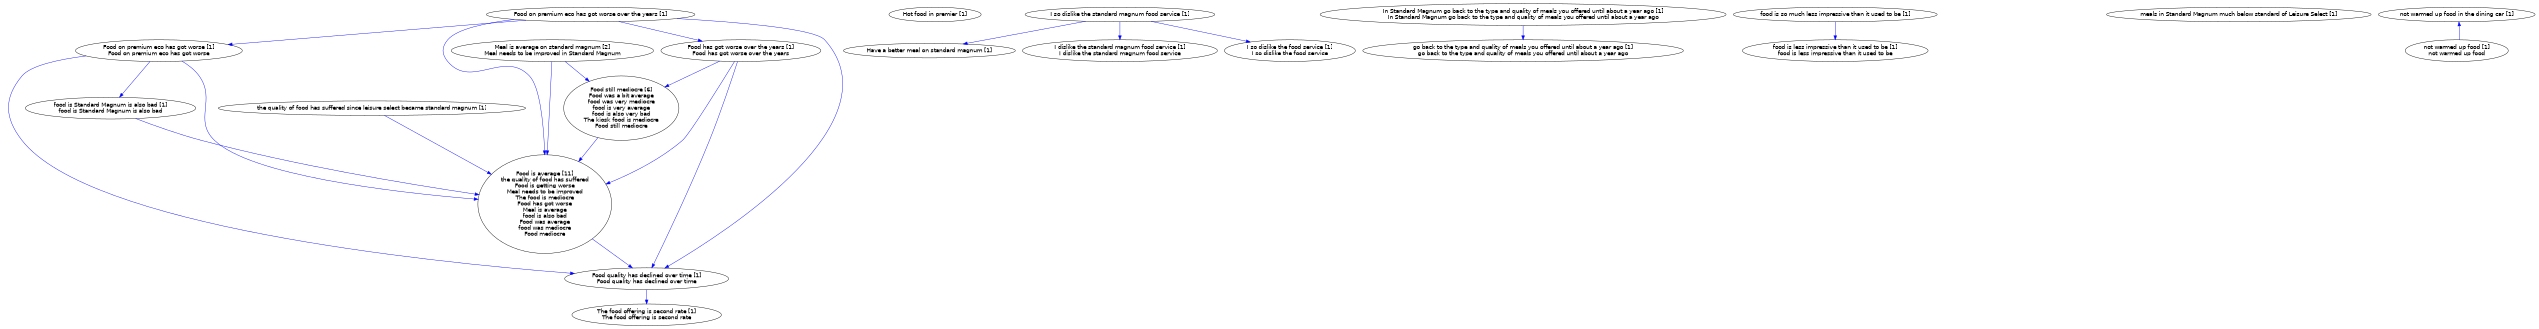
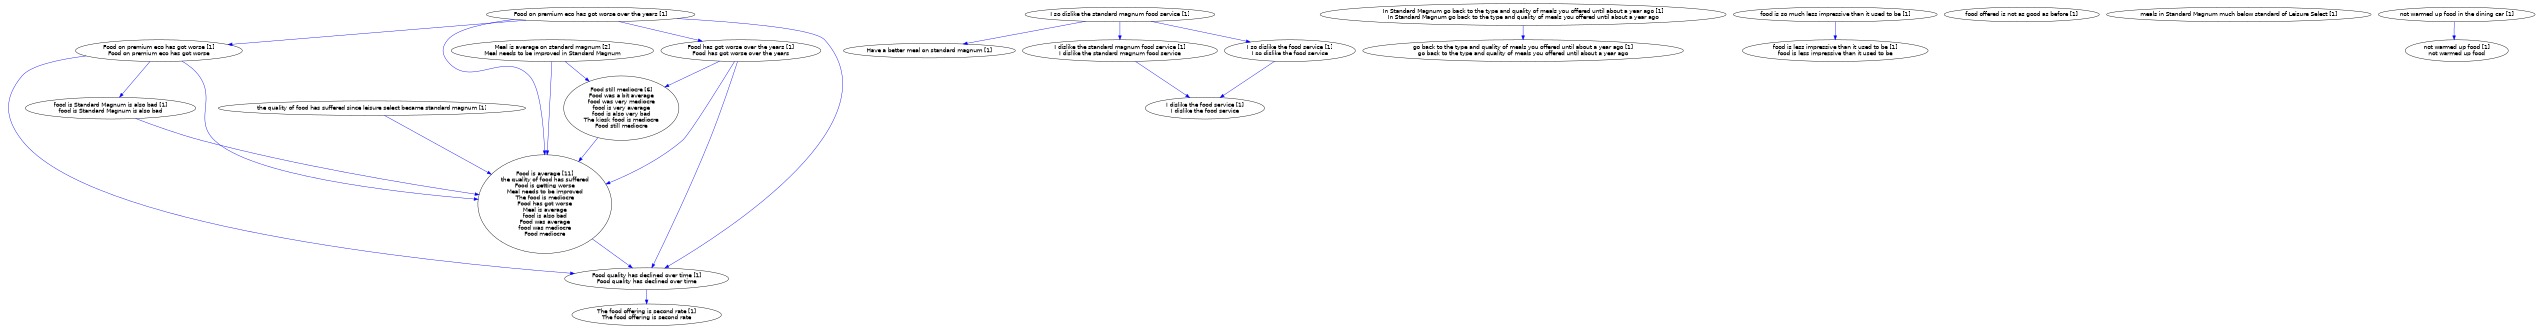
(935, 14) -> none
none -> (2022, 14)
(2459, 33) -> (2454, 29)
none -> (1205, 108)
